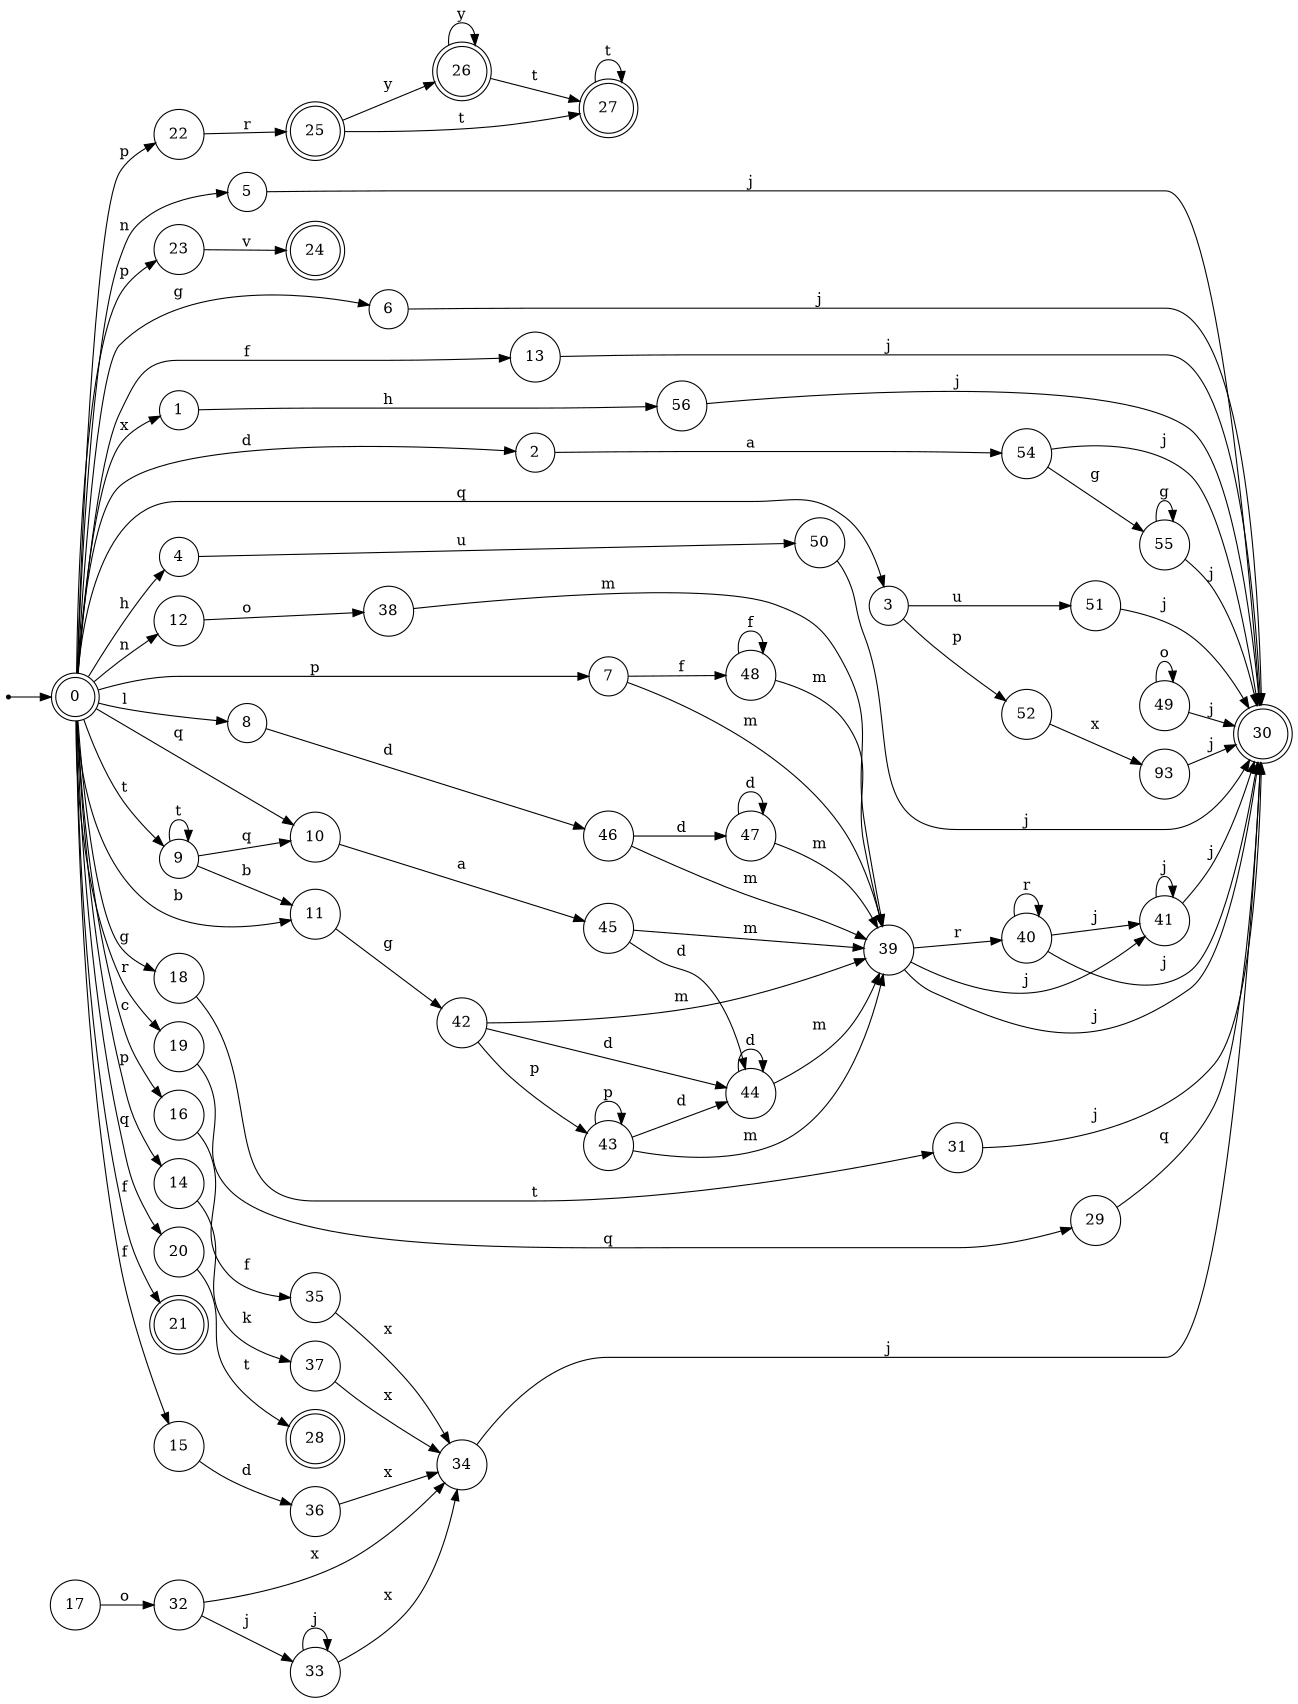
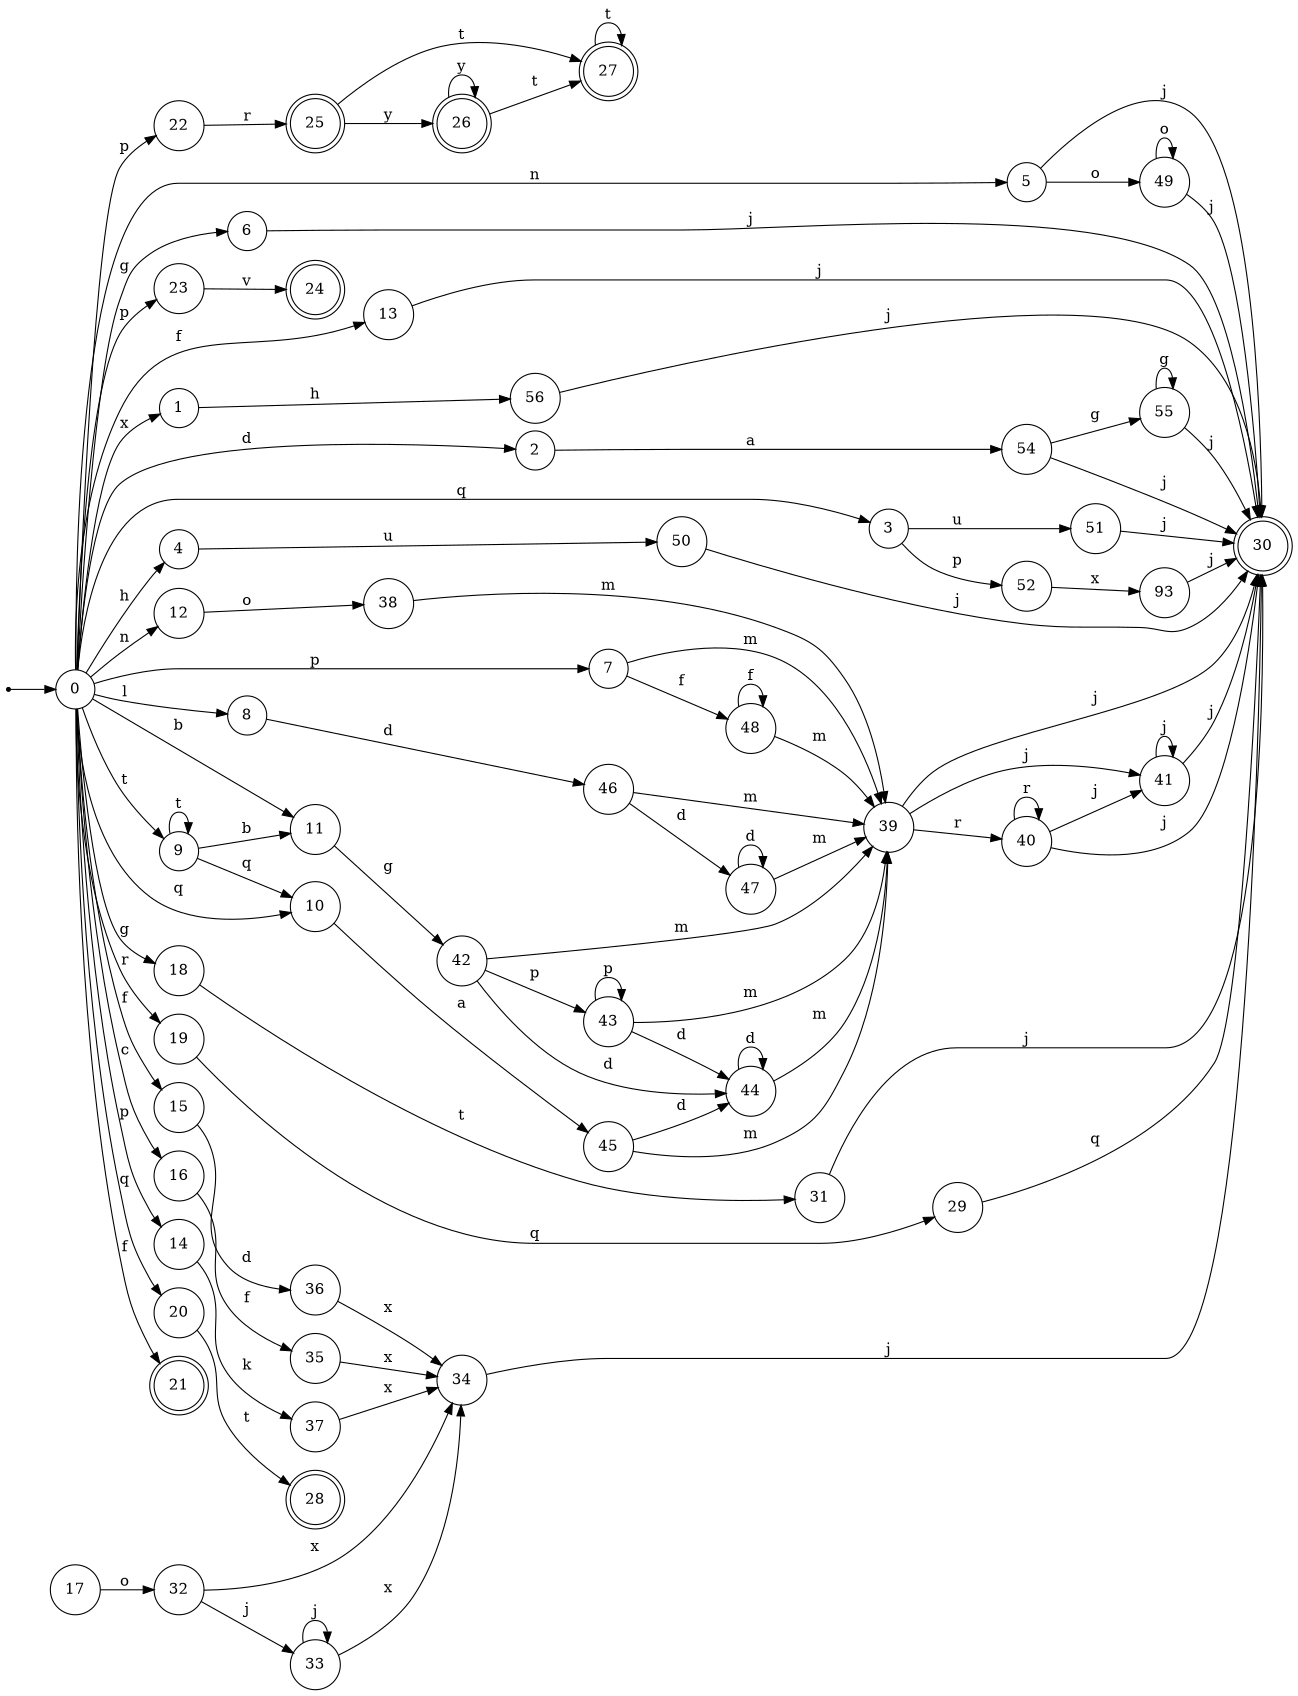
none -> (1088, 182)
(75, 697) -> (75, 689)
